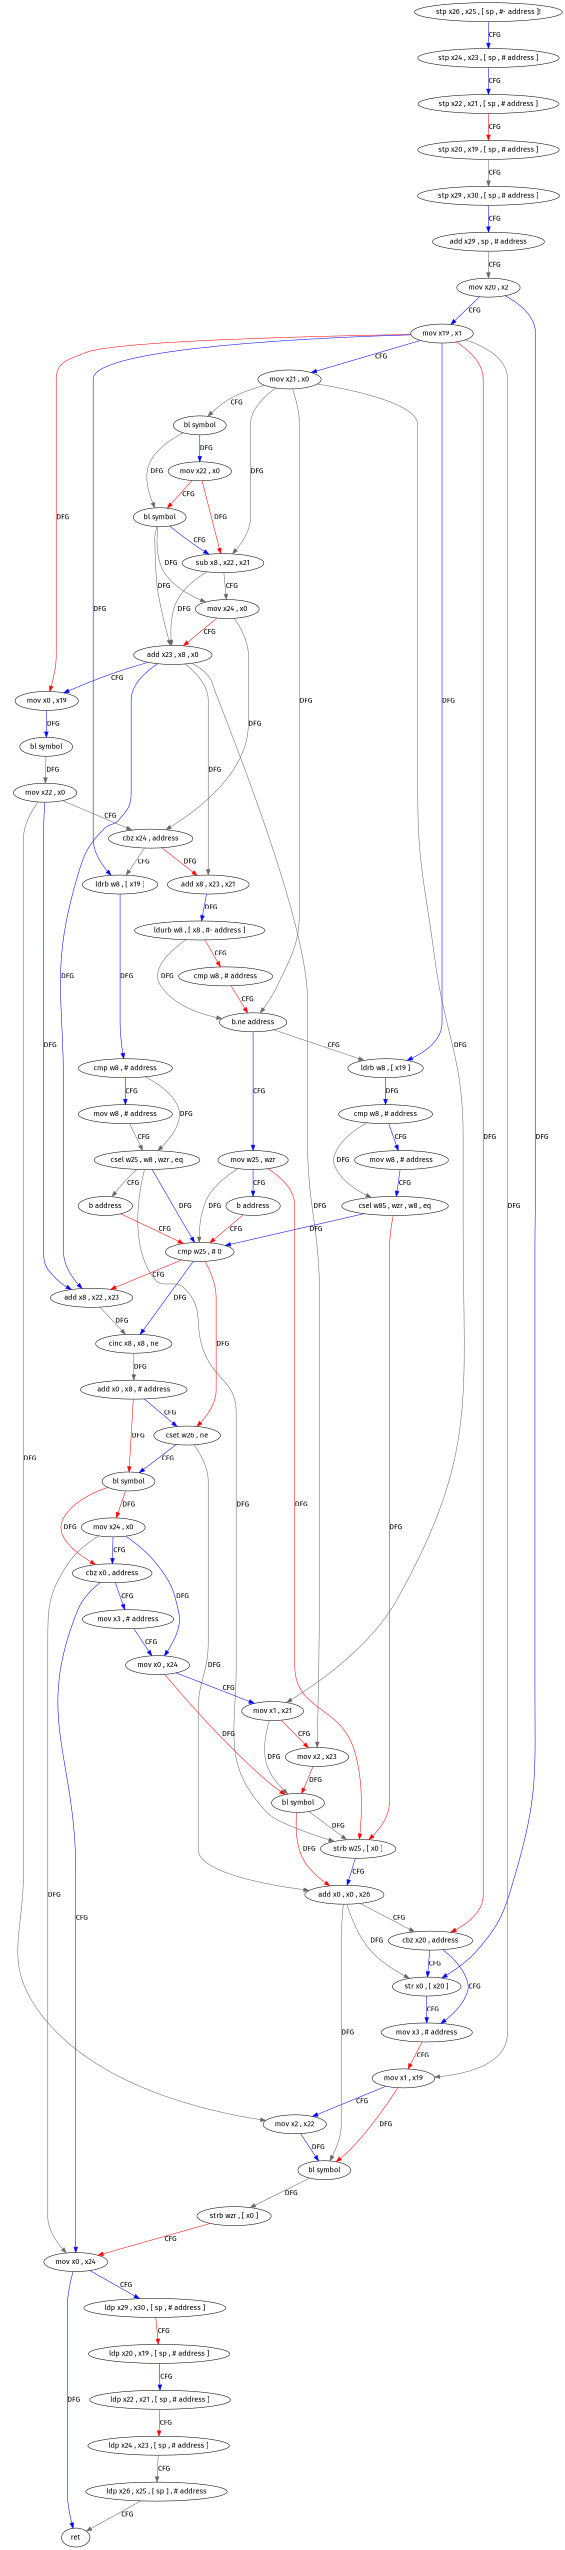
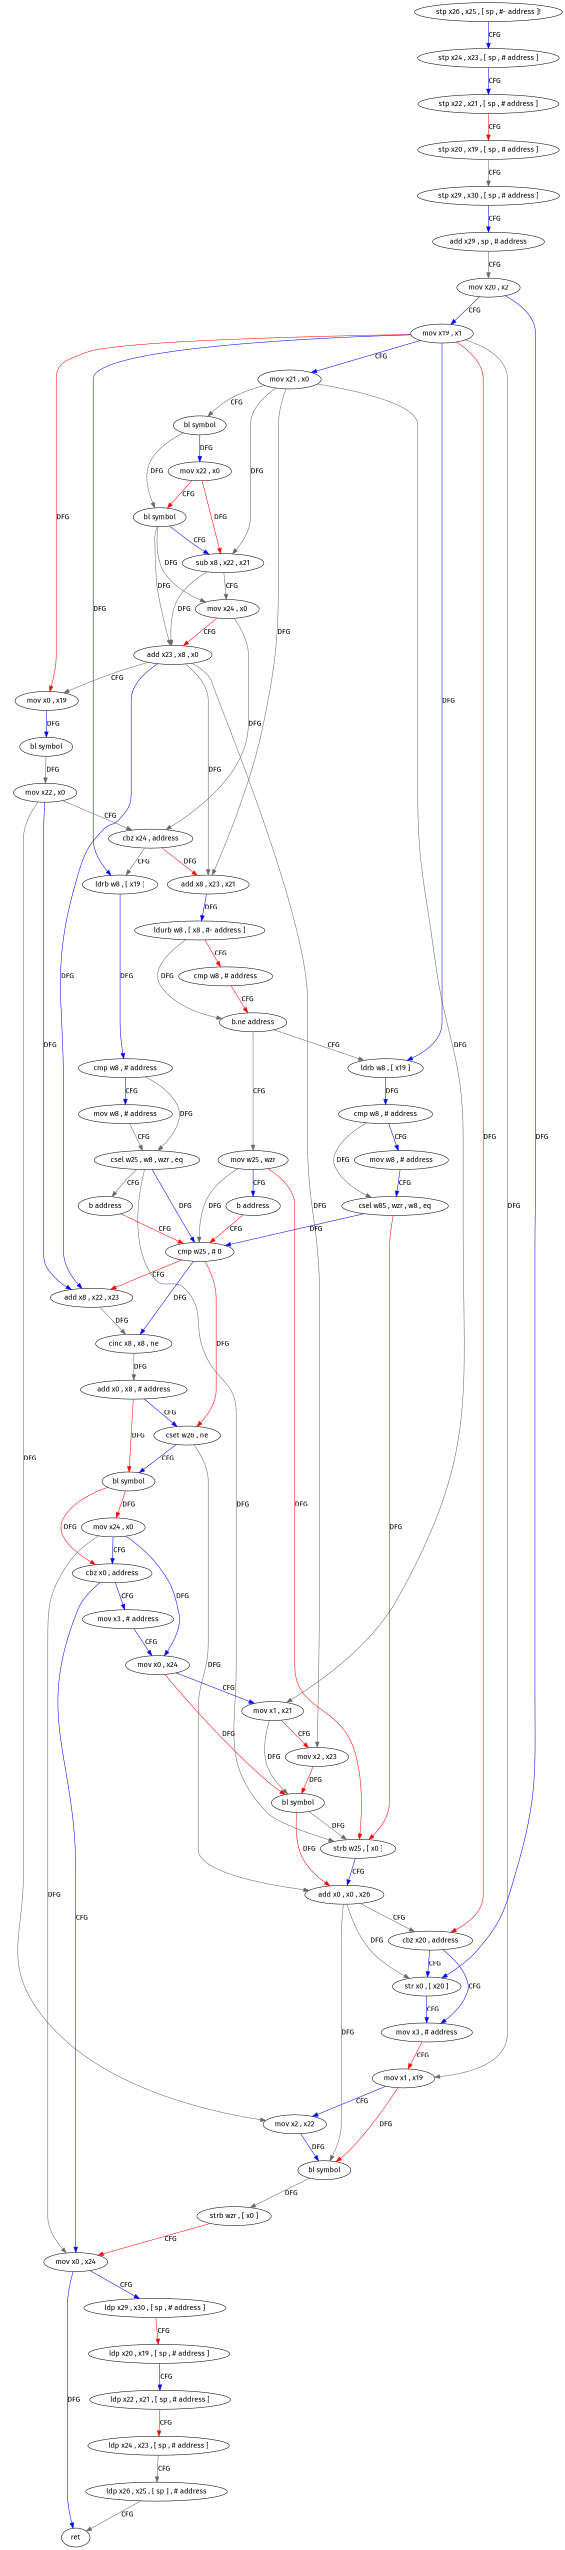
(108, 675) -> (108, 675)
(300, 703) -> (277, 634)
(253, 1089) -> (253, 1089)
